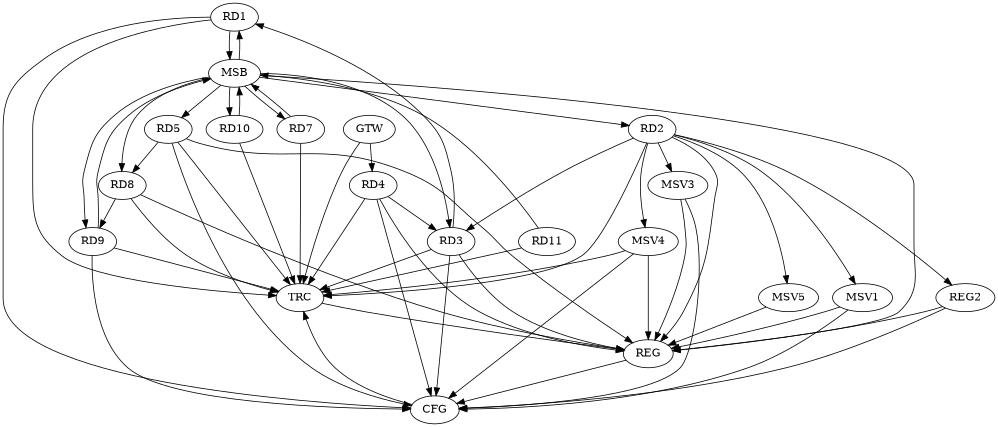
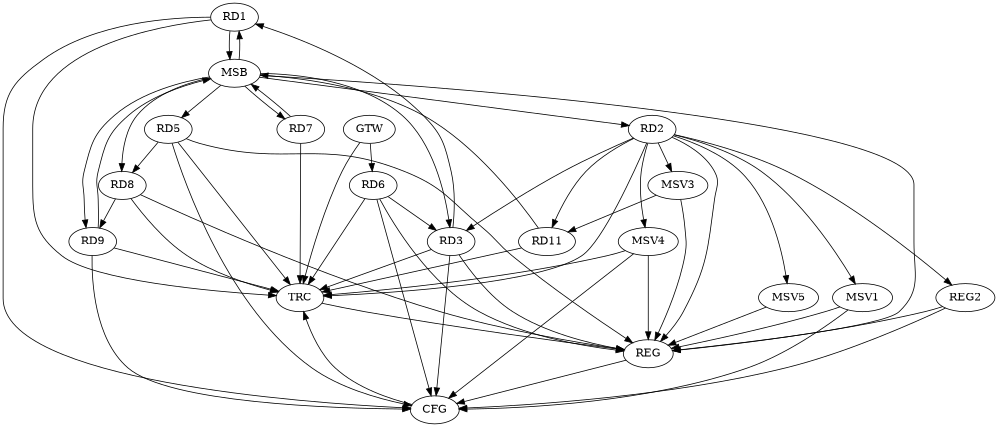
(235, 129) -> none
none -> (586, 171)
(373, 185) -> (373, 185)
(661, 380) -> (620, 210)
